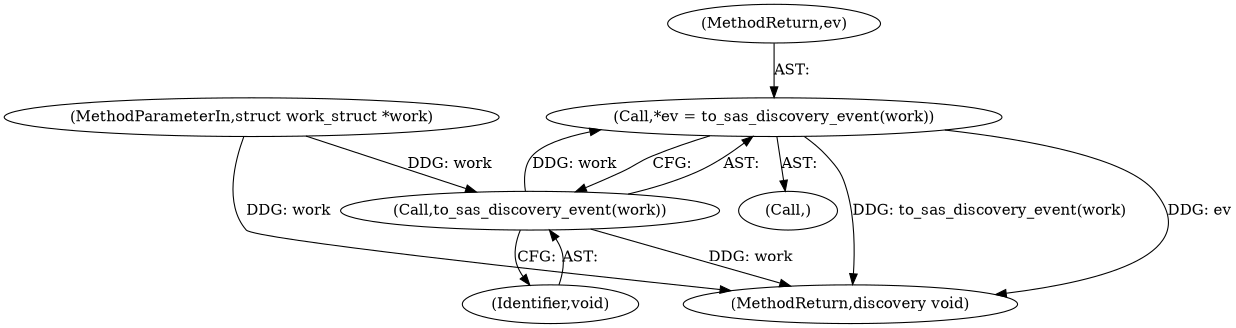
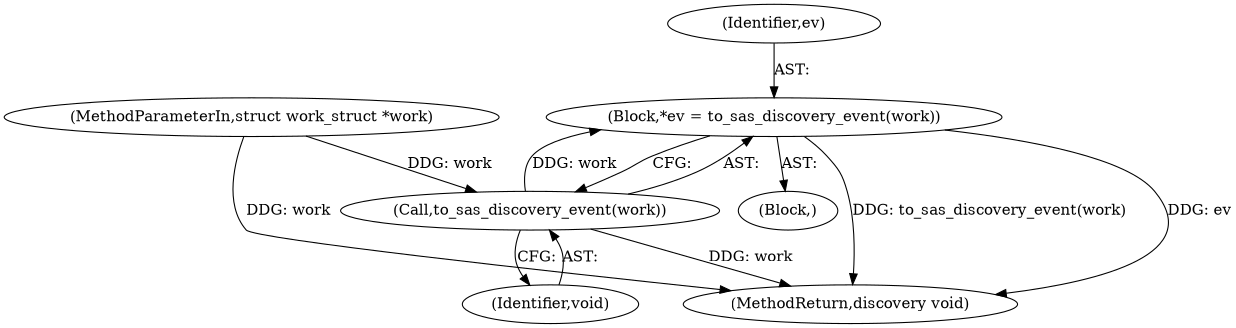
(774, 24) -> (774, 24)
(774, 117) -> (774, 117)
(788, 211) -> (788, 211)
